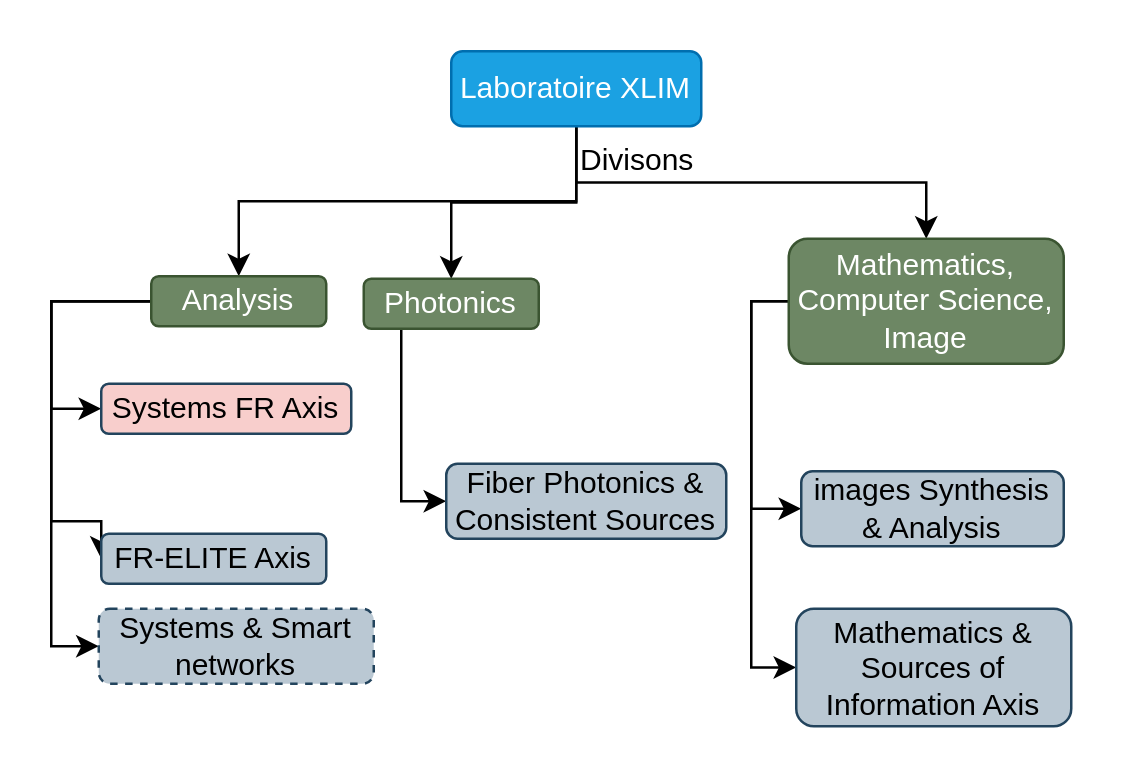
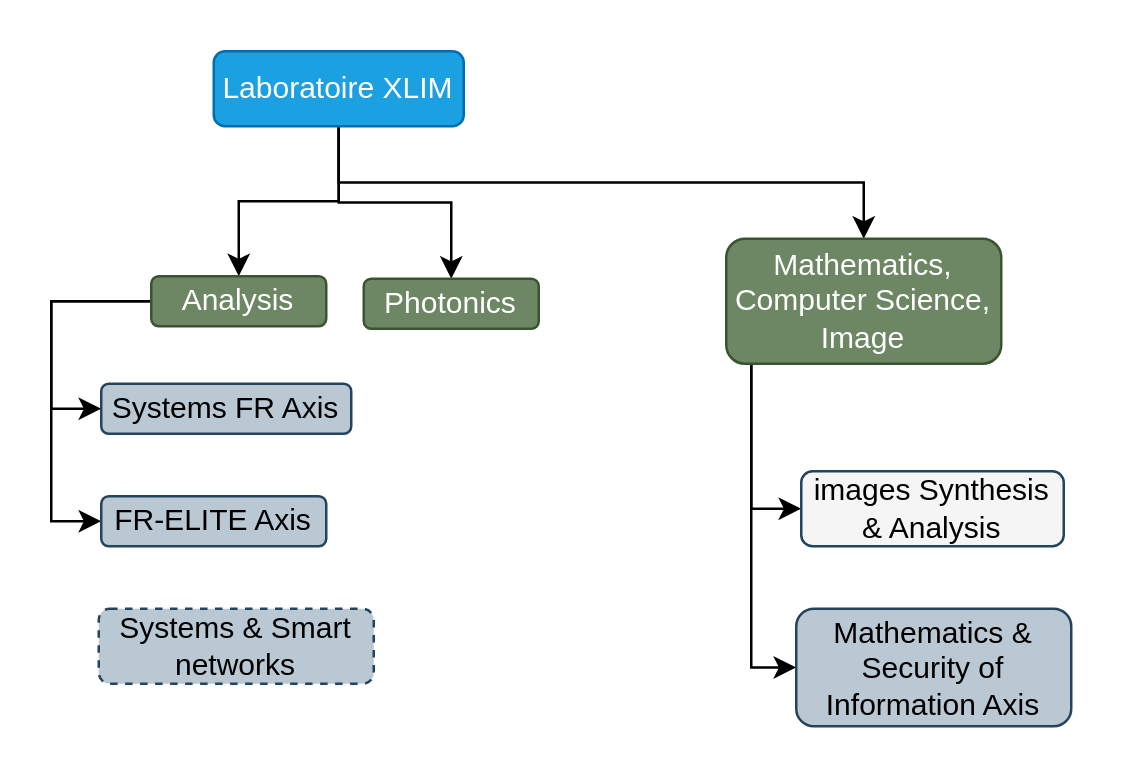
(576, 89) -> (339, 89)
(651, 151) -> none
(926, 301) -> (864, 301)
(226, 409) -> (226, 409)
(401, 429) -> none
(586, 501) -> none
(933, 509) -> (933, 509)
(214, 559) -> (214, 521)
(51, 601) -> none
(934, 669) -> (934, 669)
